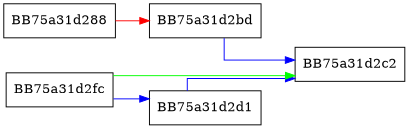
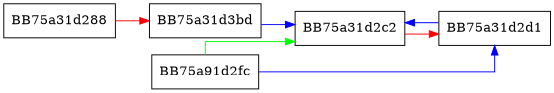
(205, 21) -> (205, 21)
none -> (417, 34)
(60, 90) -> (205, 72)
